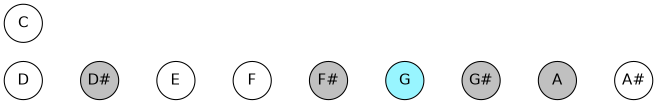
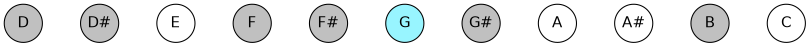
none -> (710, 23)
(23, 81) -> (23, 23)
(252, 81) -> (252, 23)
(557, 81) -> (557, 23)
